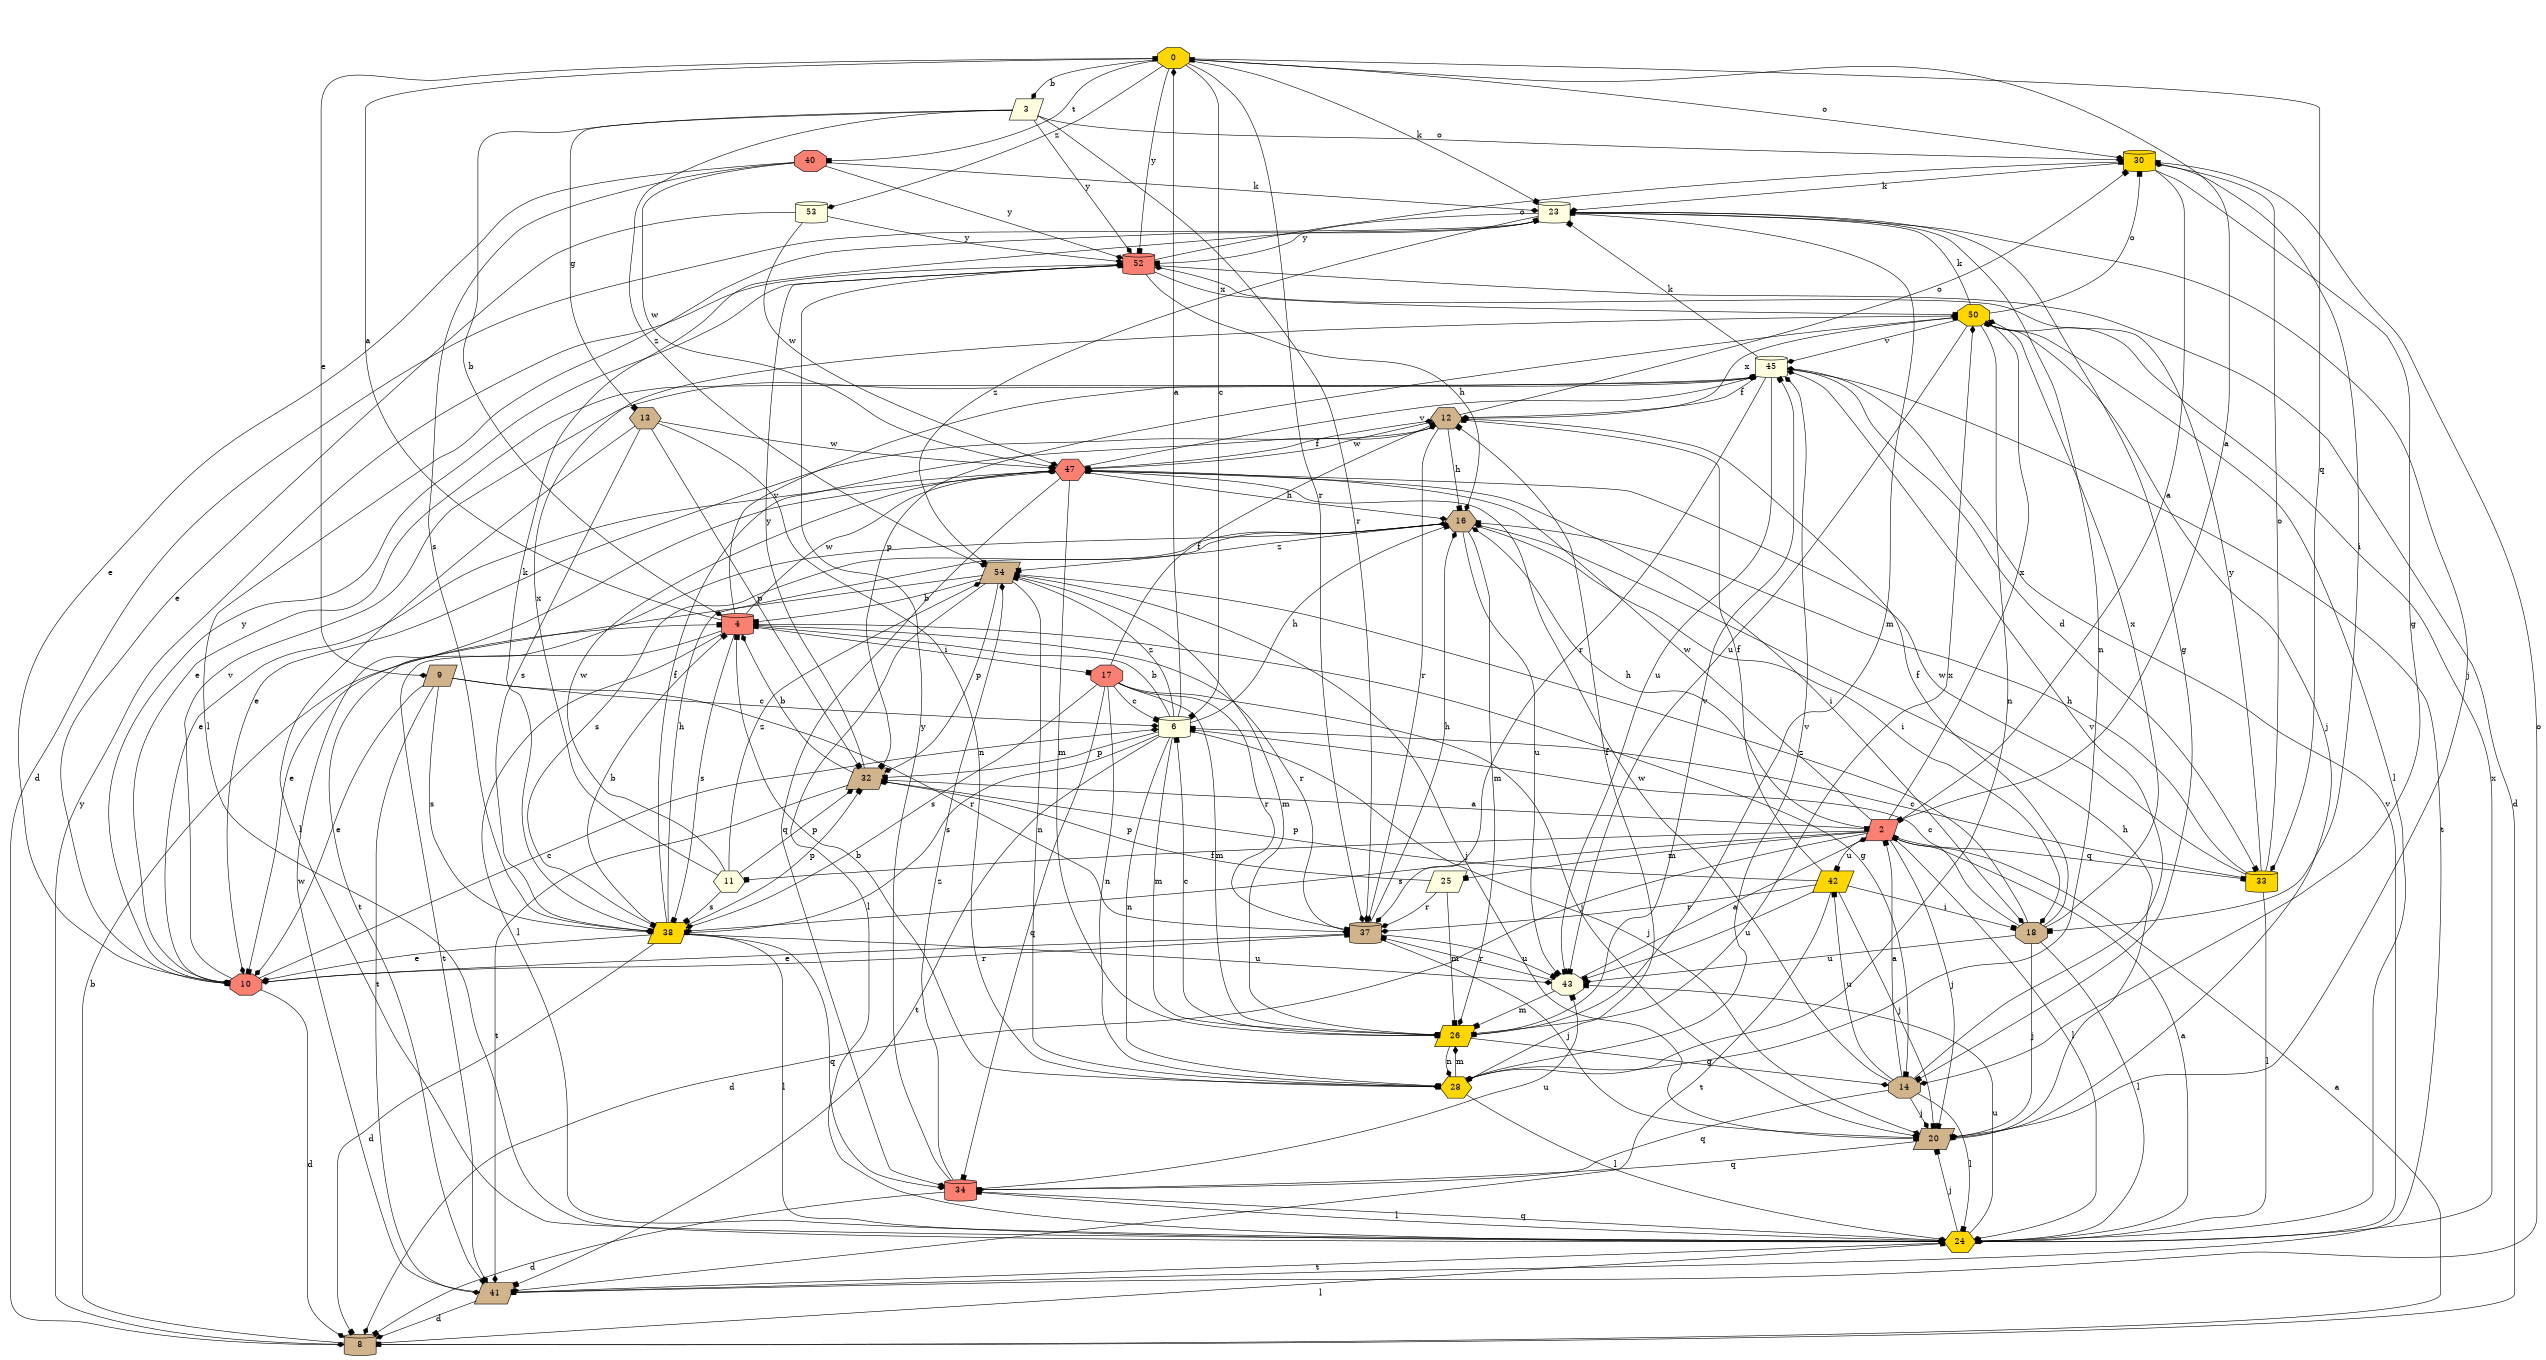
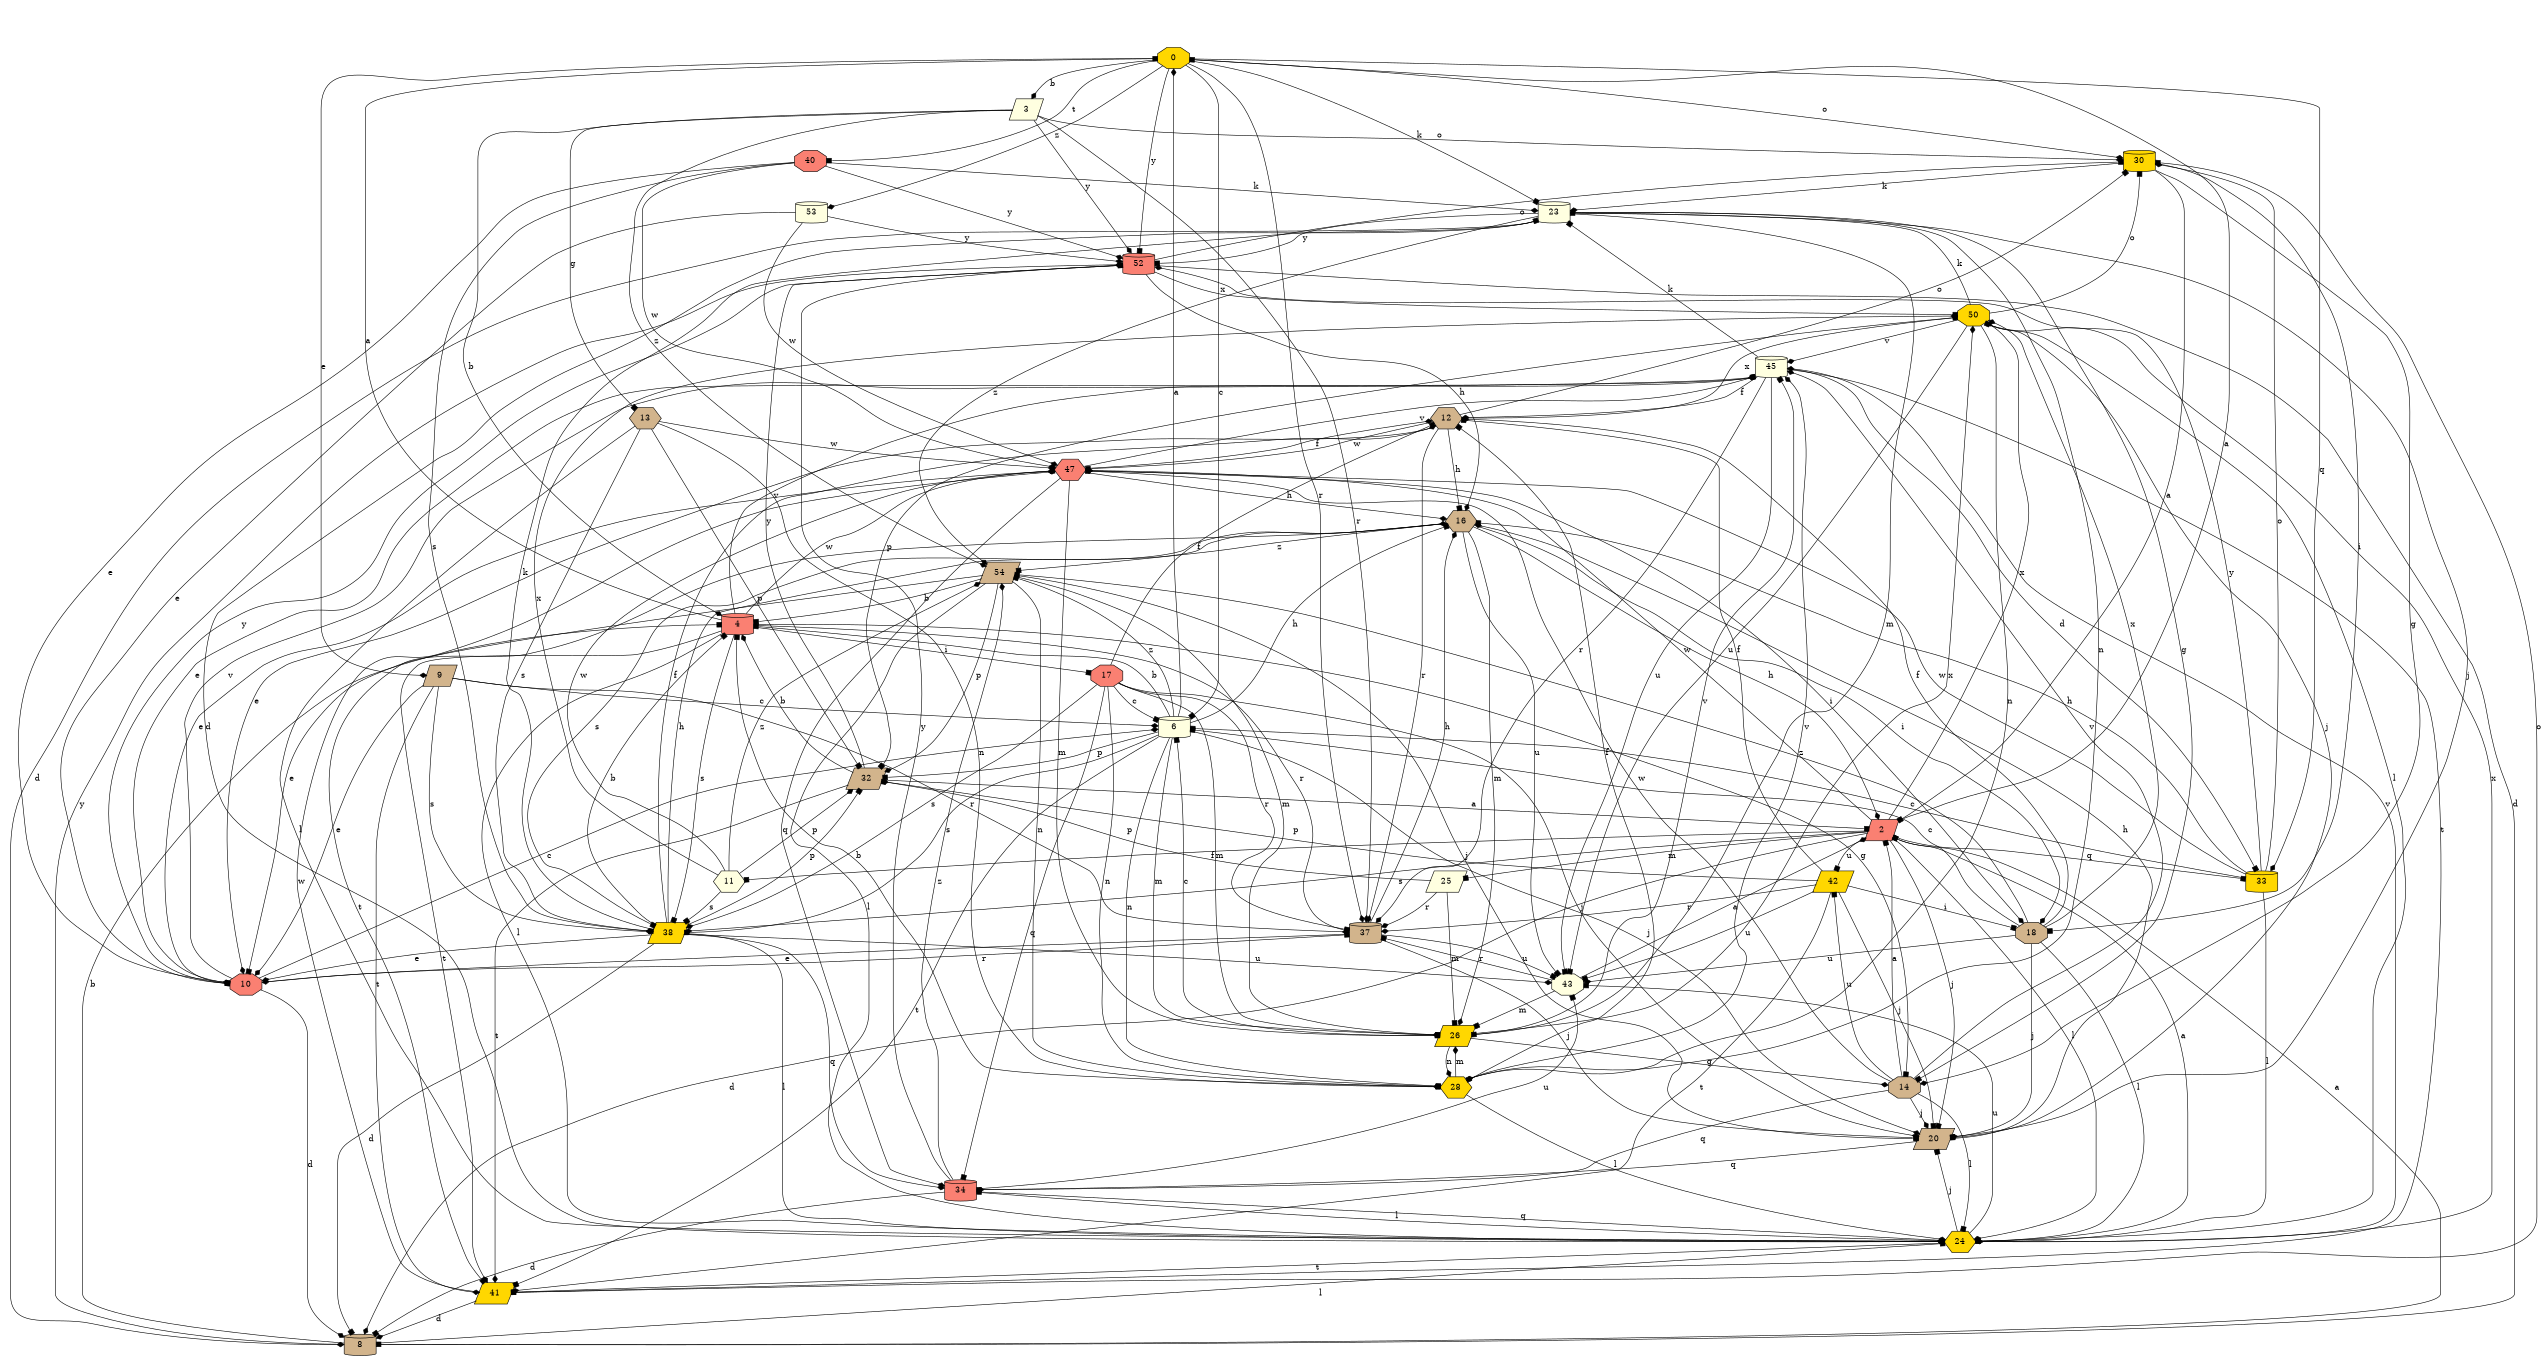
(1666, 691) -> (1694, 651)
(208, 727) -> (208, 727)
(495, 1293) -> (495, 1293)
